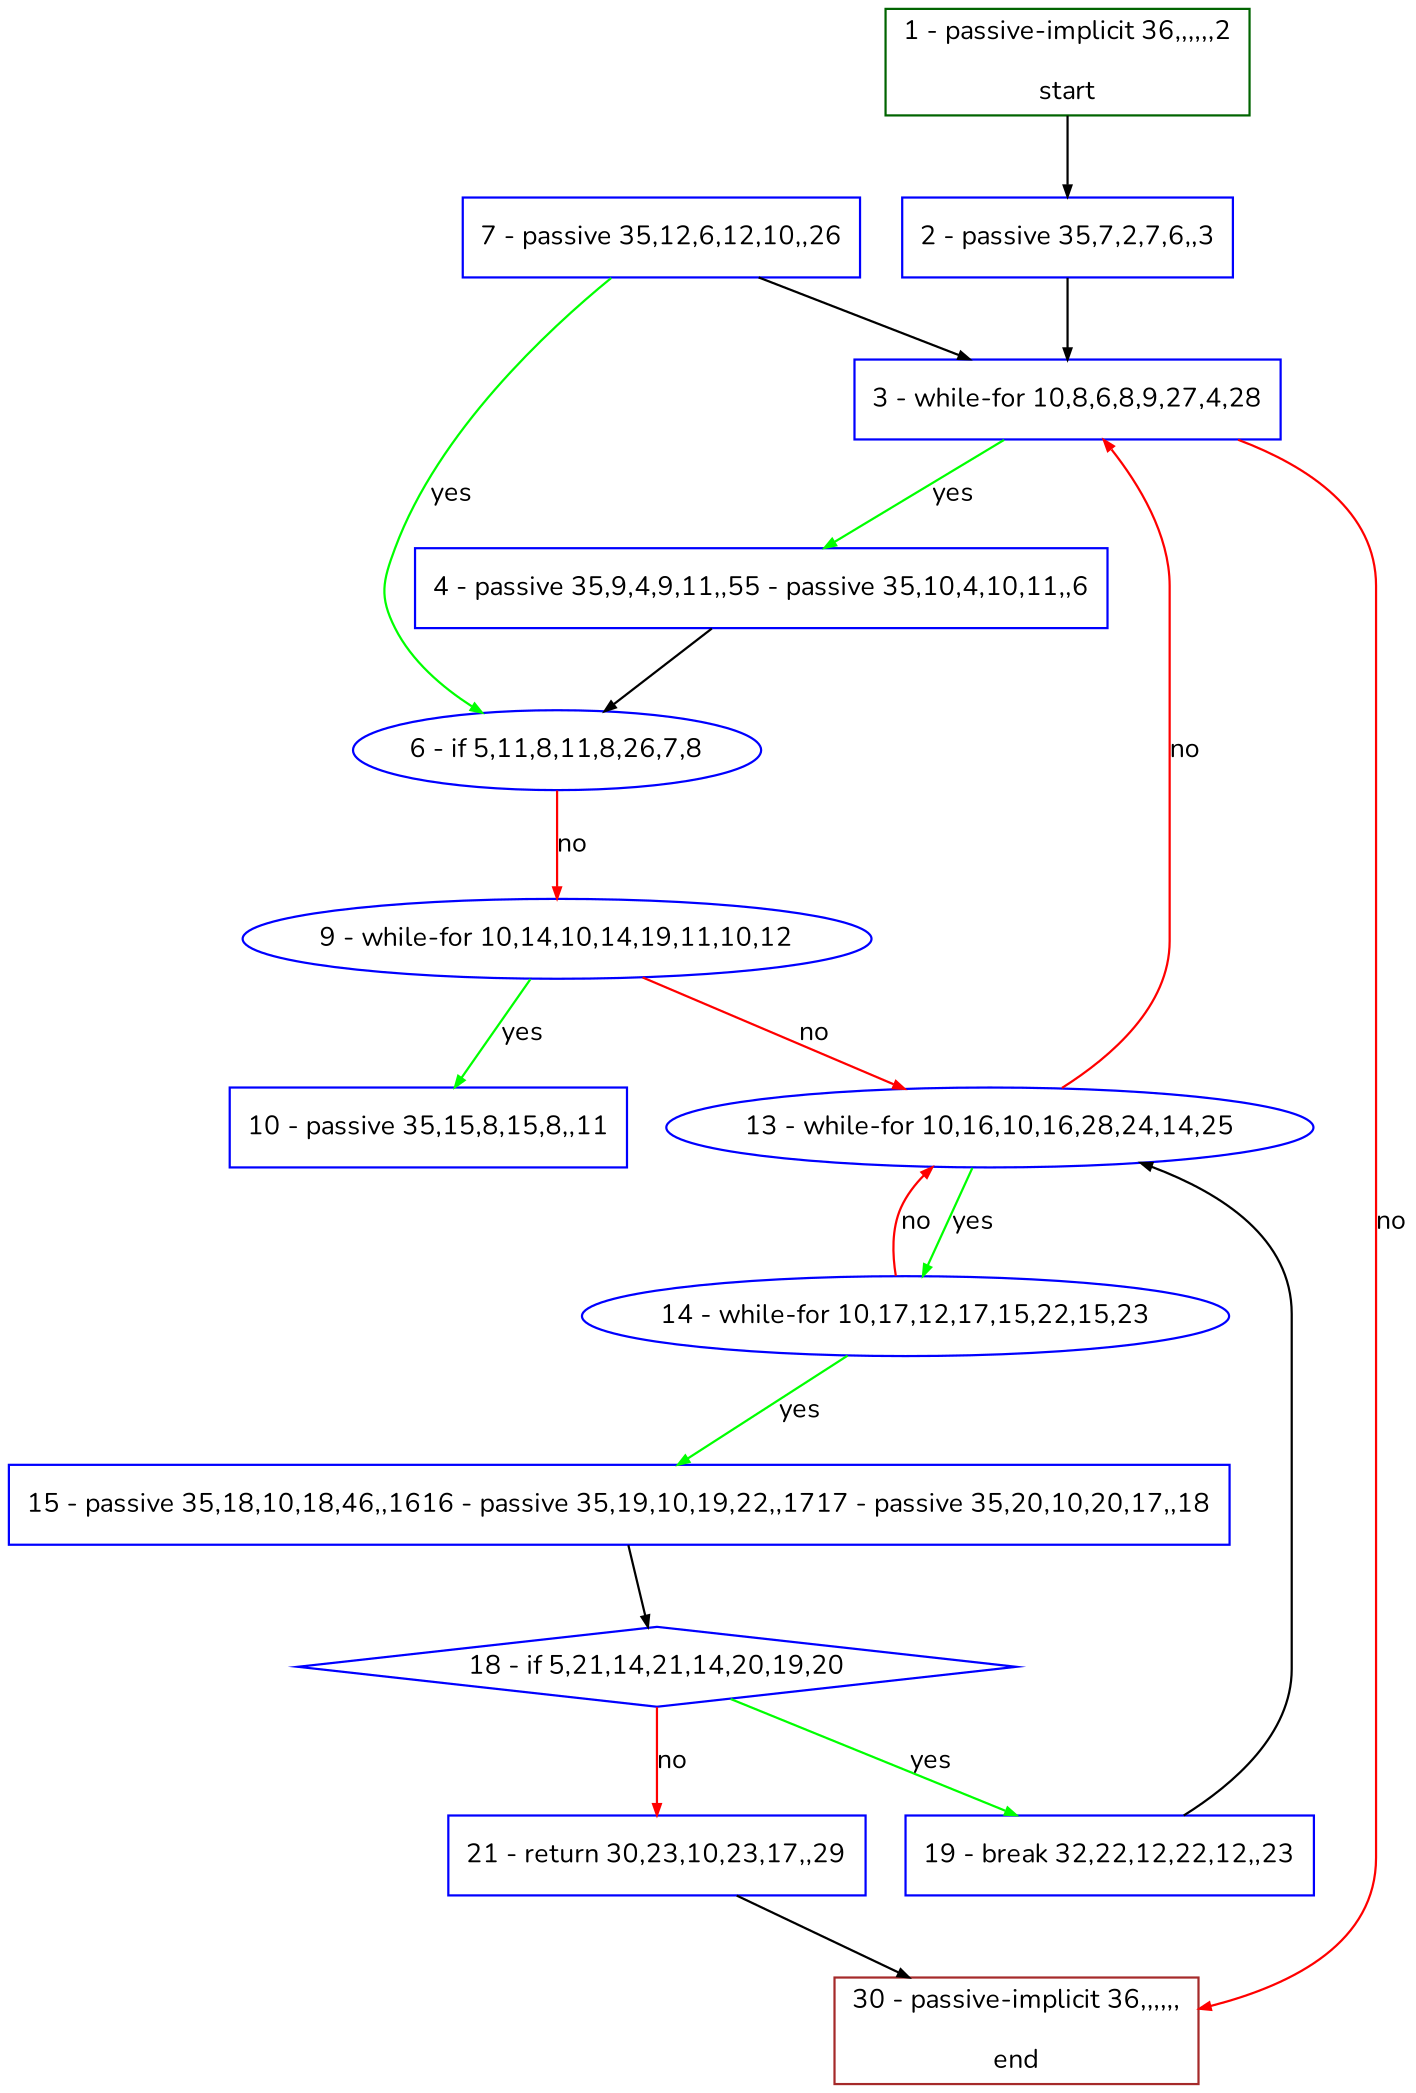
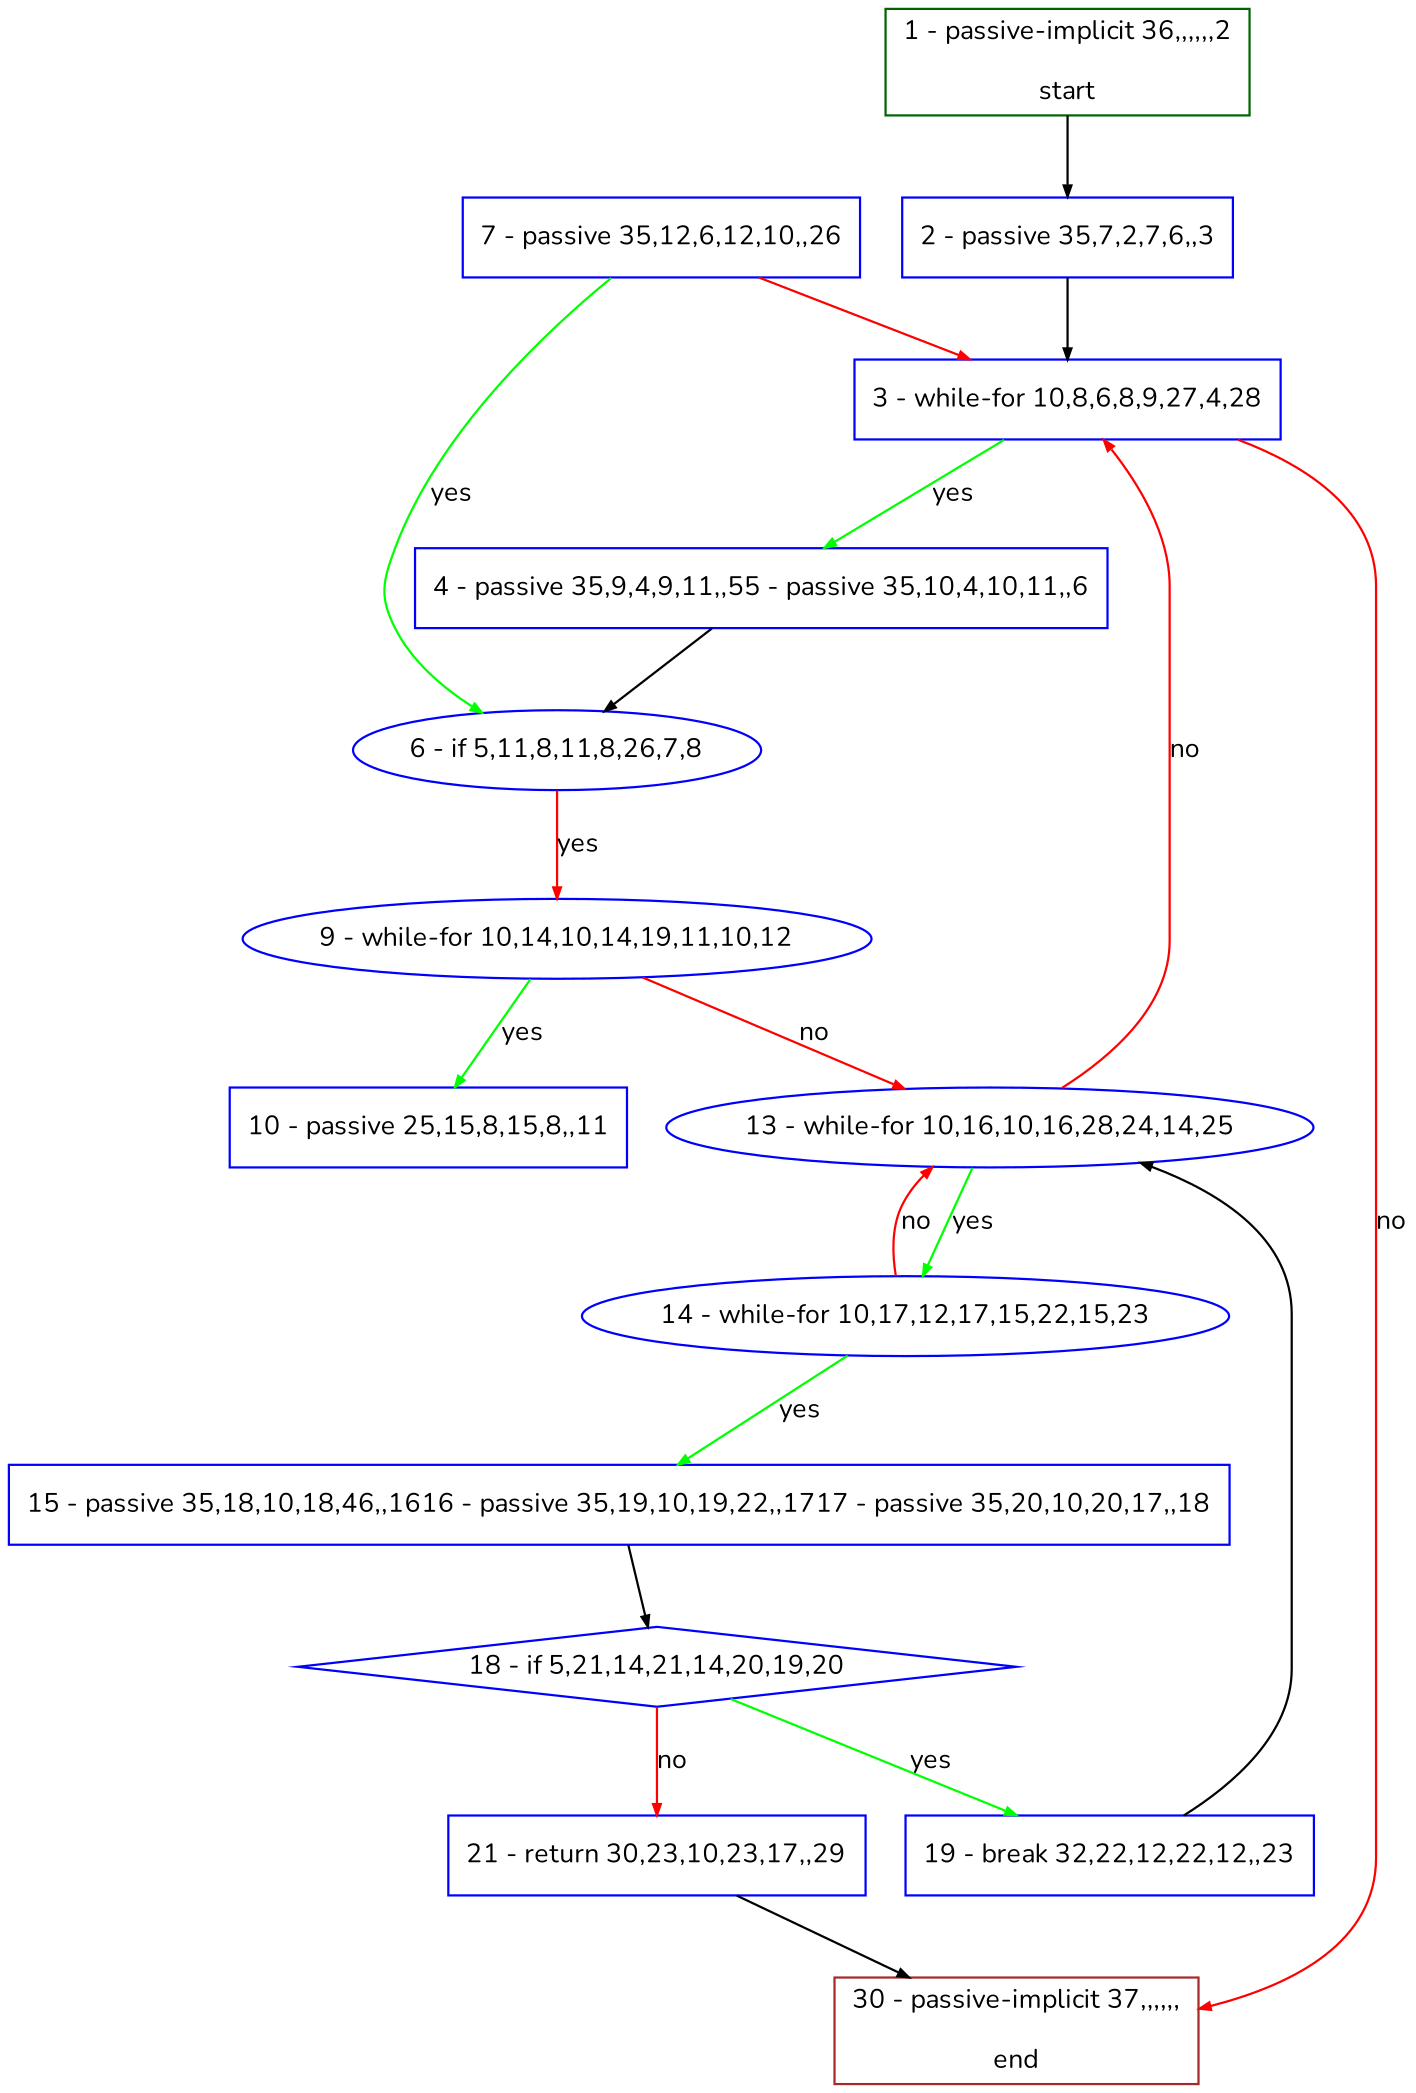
(859, 316) -> (859, 316)
(573, 844) -> (578, 844)
(428, 1127) -> (428, 1127)
(1017, 2031) -> (1017, 2031)
